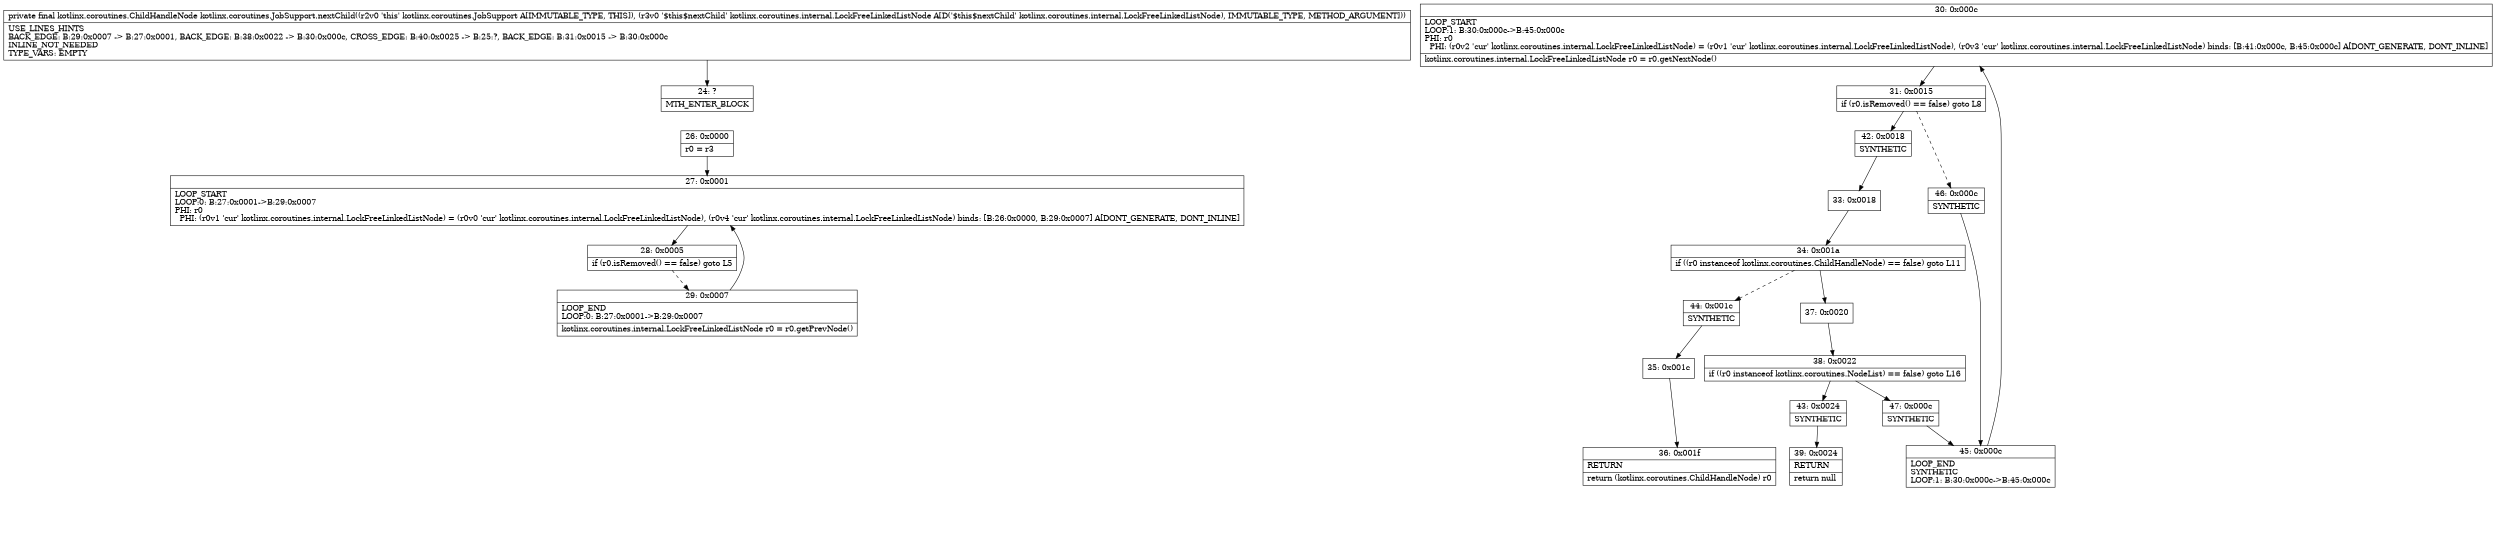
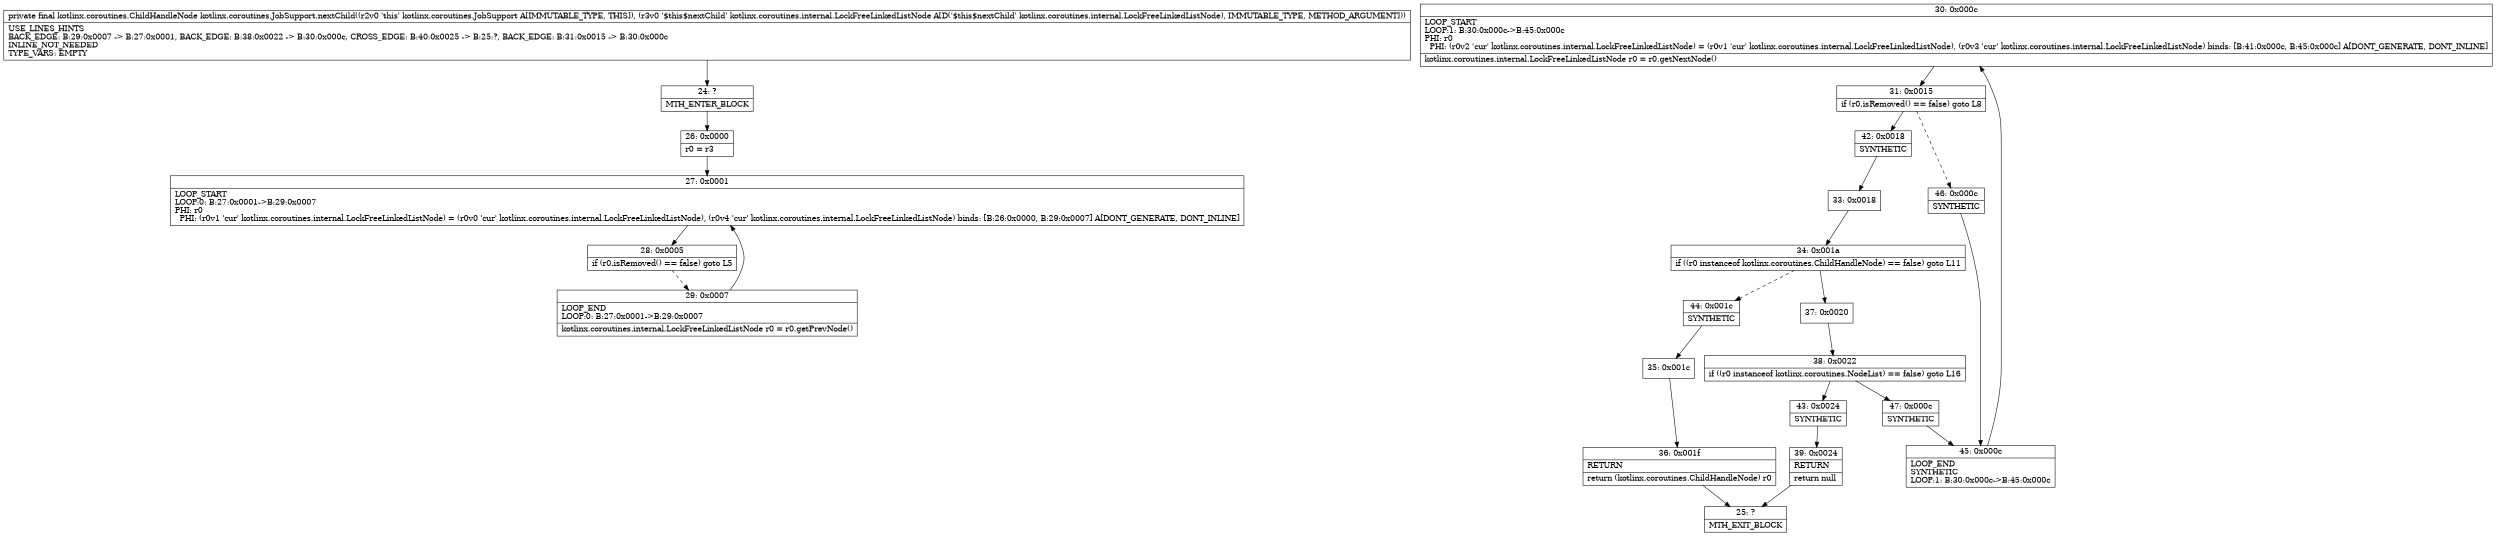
none -> (707, 118)
none -> (1746, 519)
